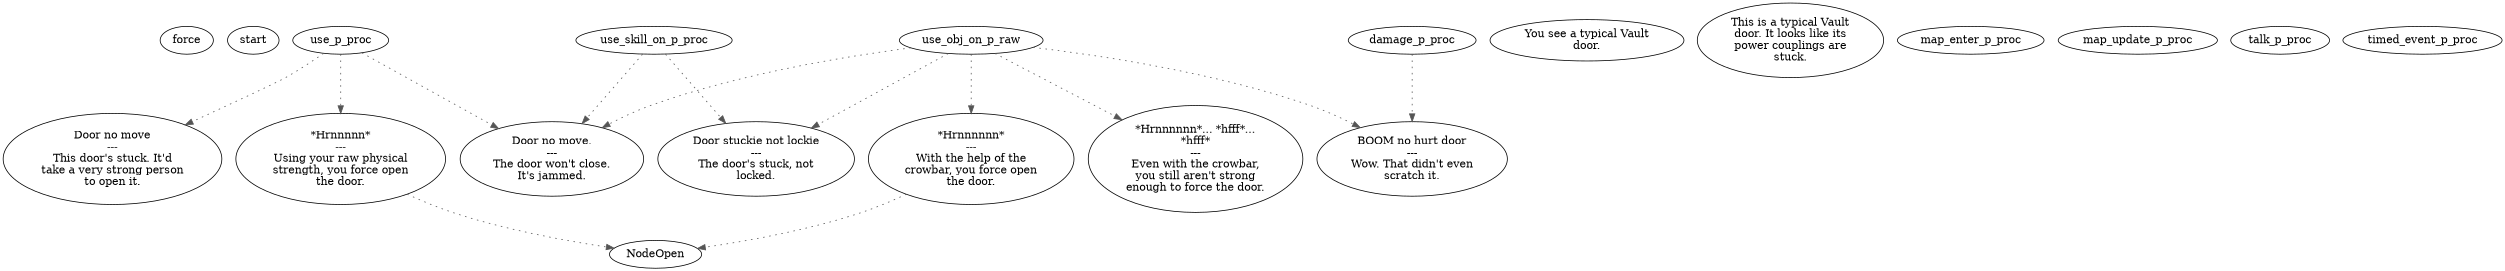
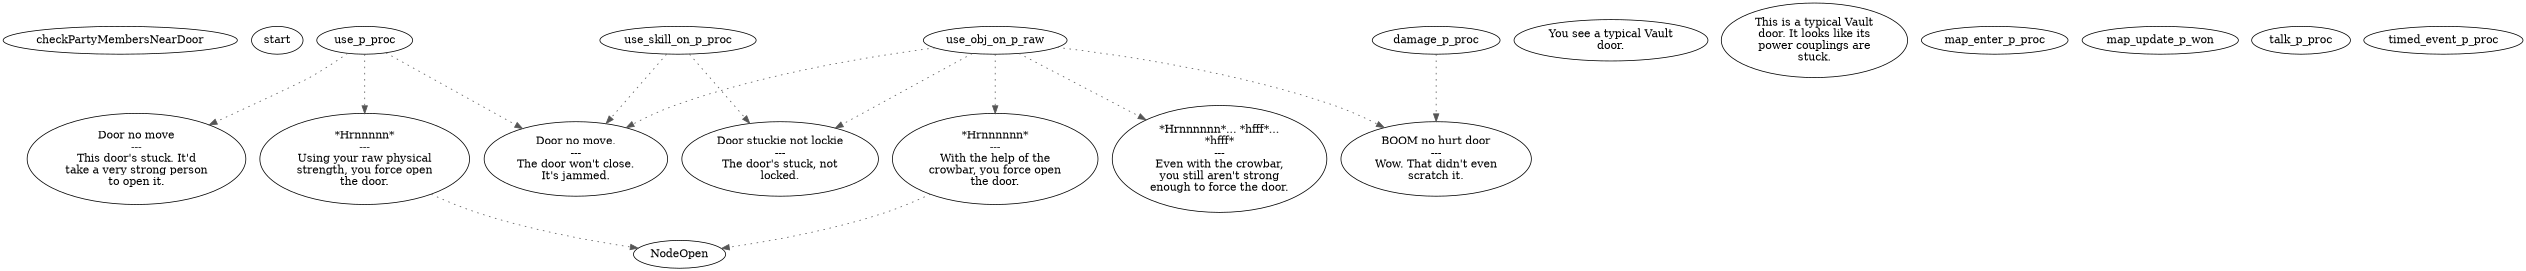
(187, 40) -> (120, 40)
(2138, 40) -> (2160, 40)
